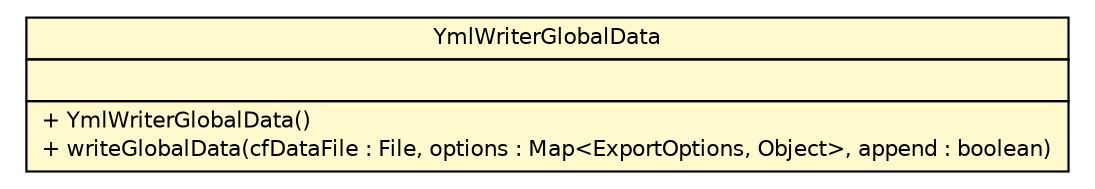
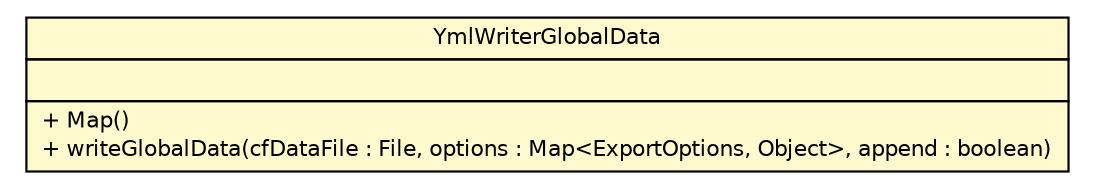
(177, 121) -> (86, 121)
